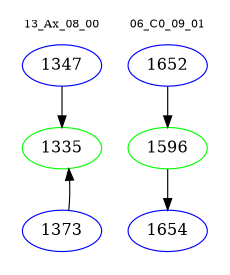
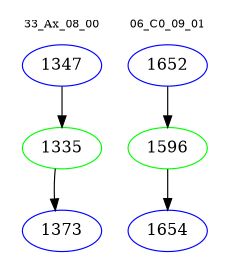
(62, 25) -> (62, 25)
(70, 195) -> (54, 184)
